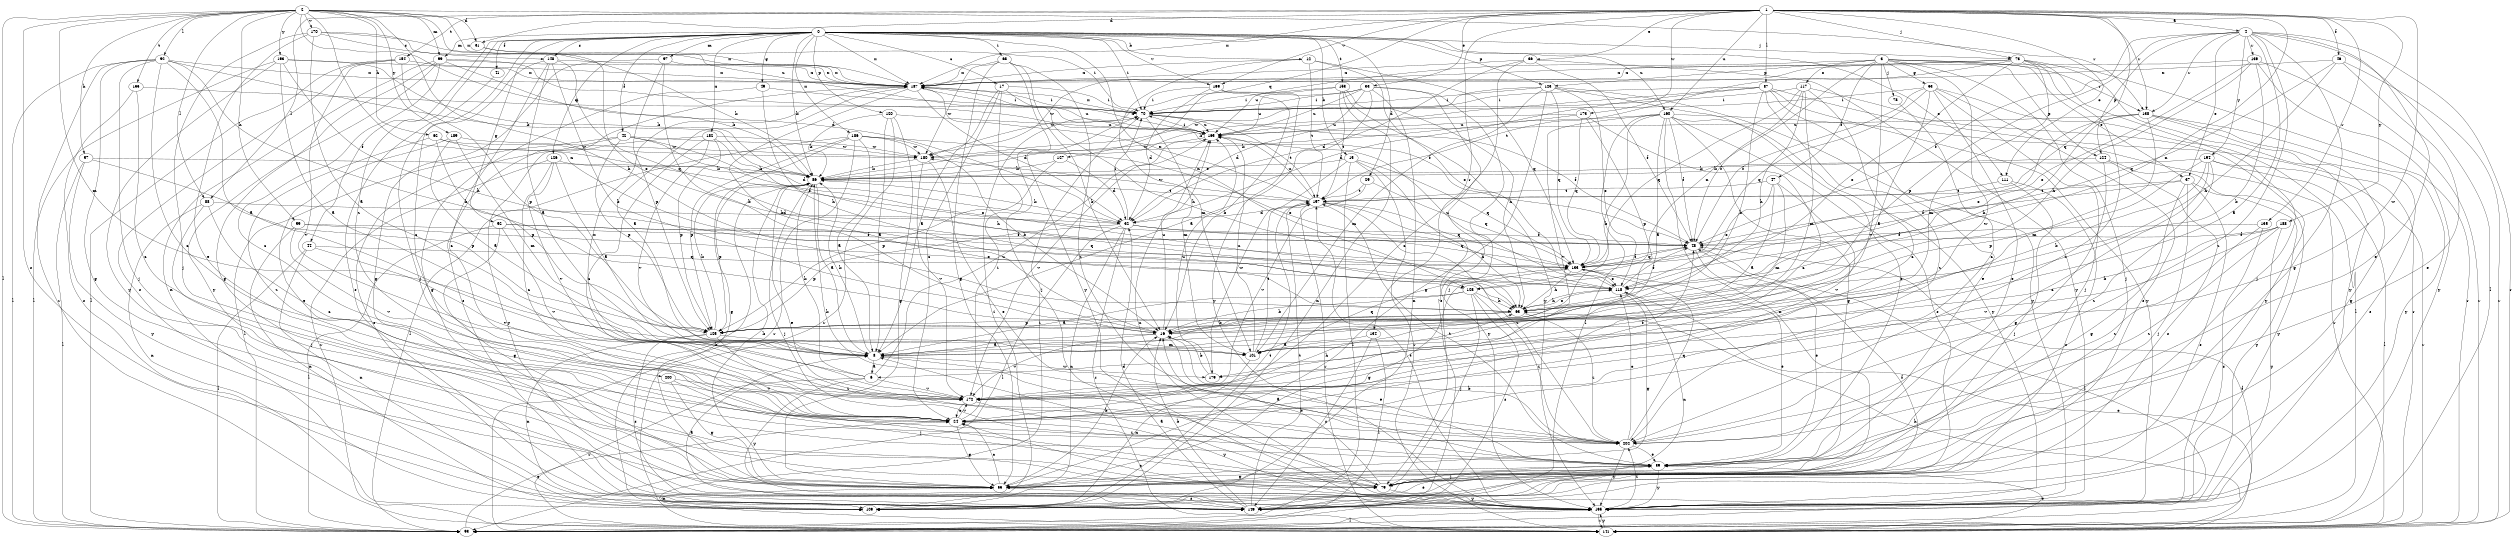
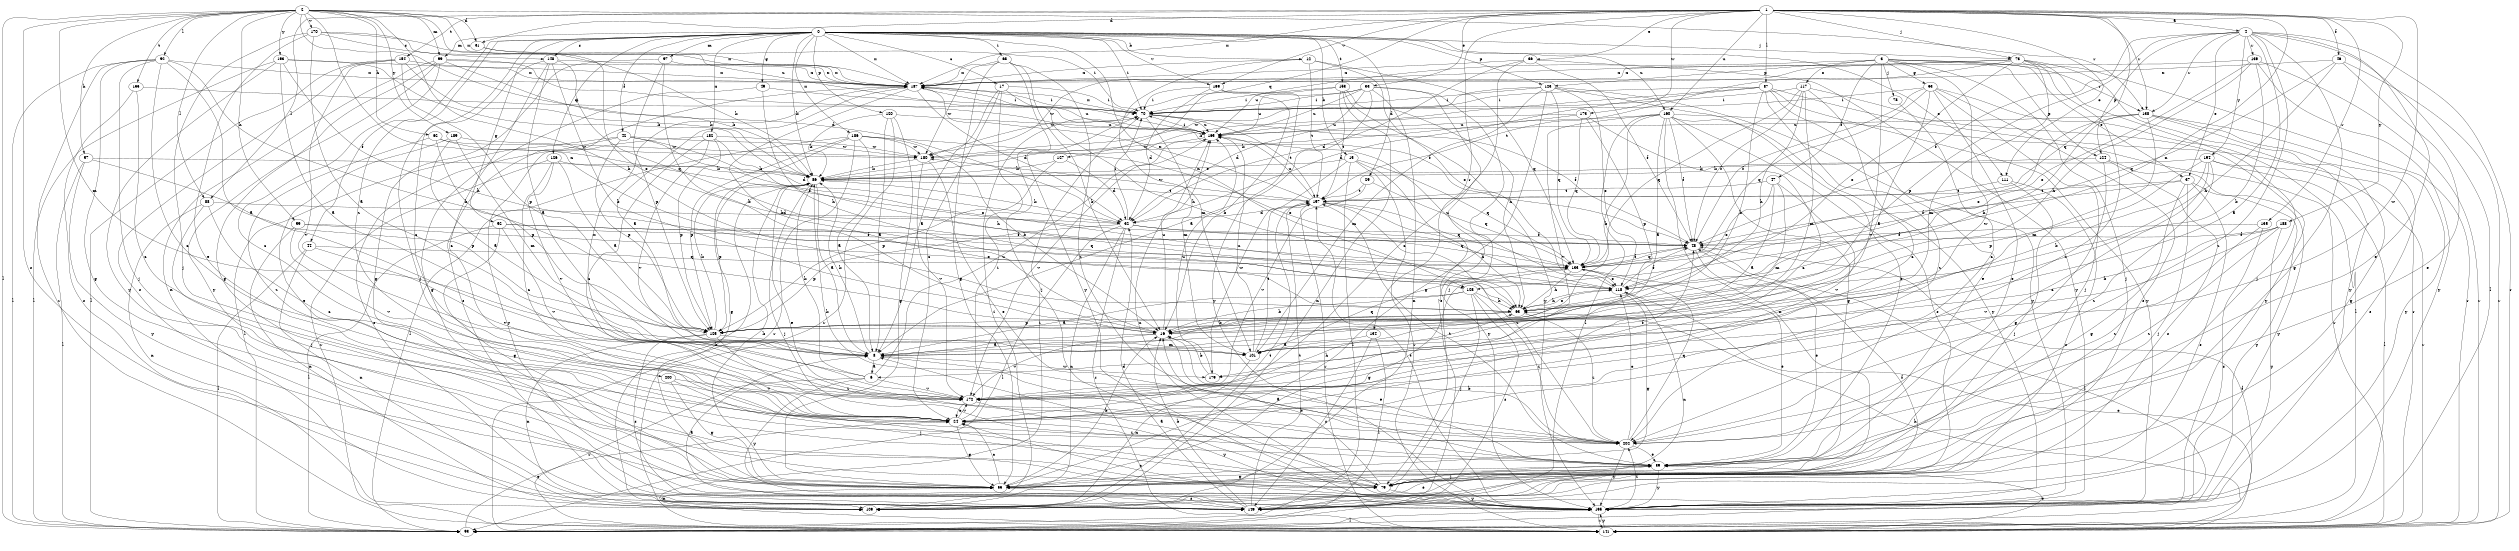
(497, 73) -> none
(509, 126) -> (606, 120)
(1688, 190) -> none
(664, 333) -> (621, 258)
